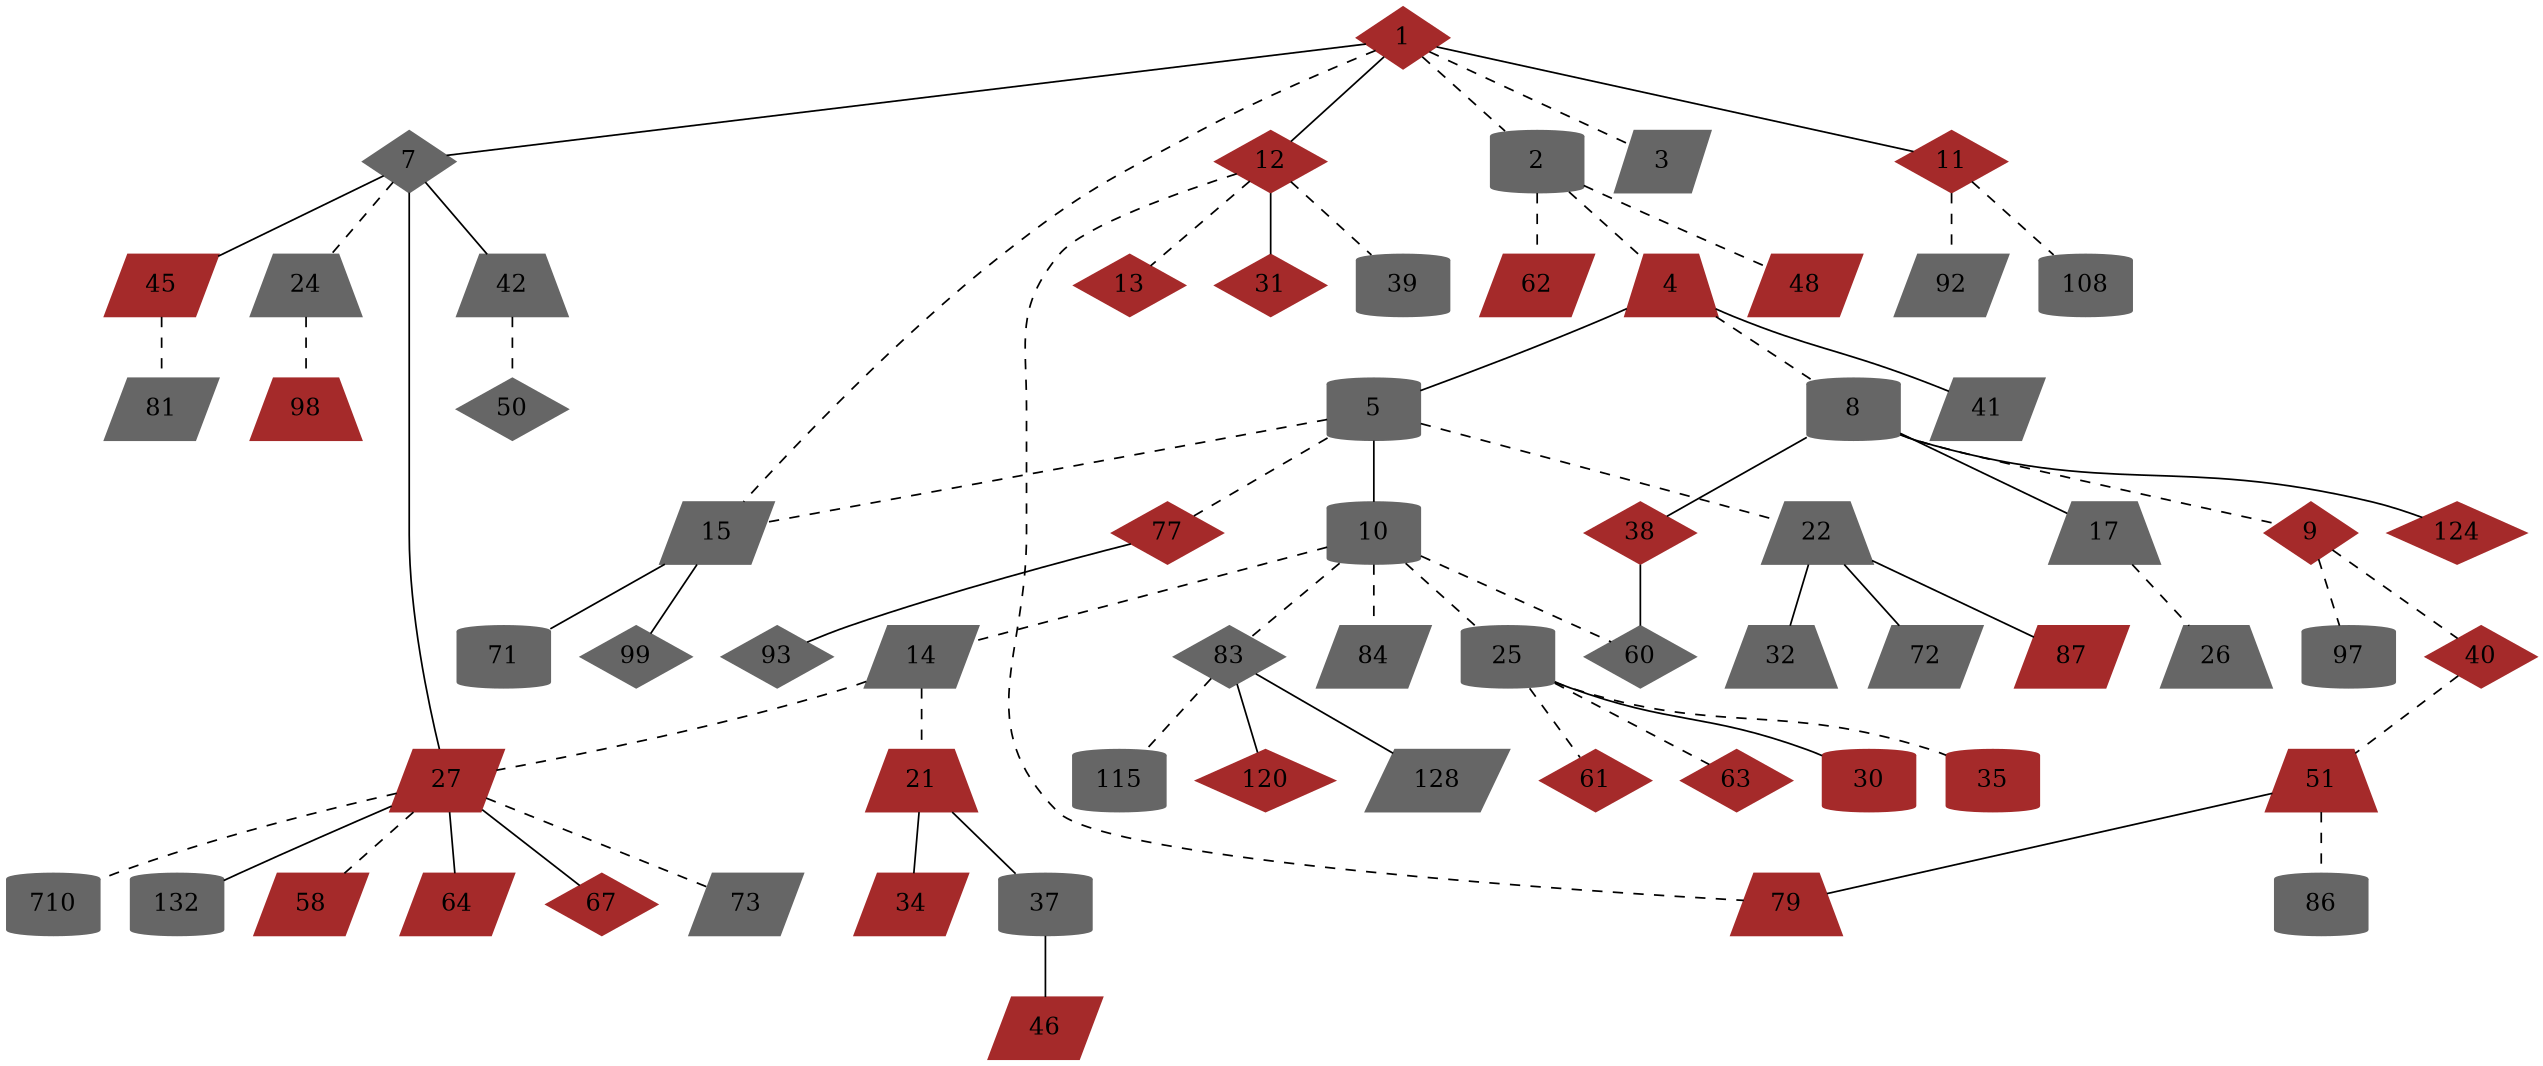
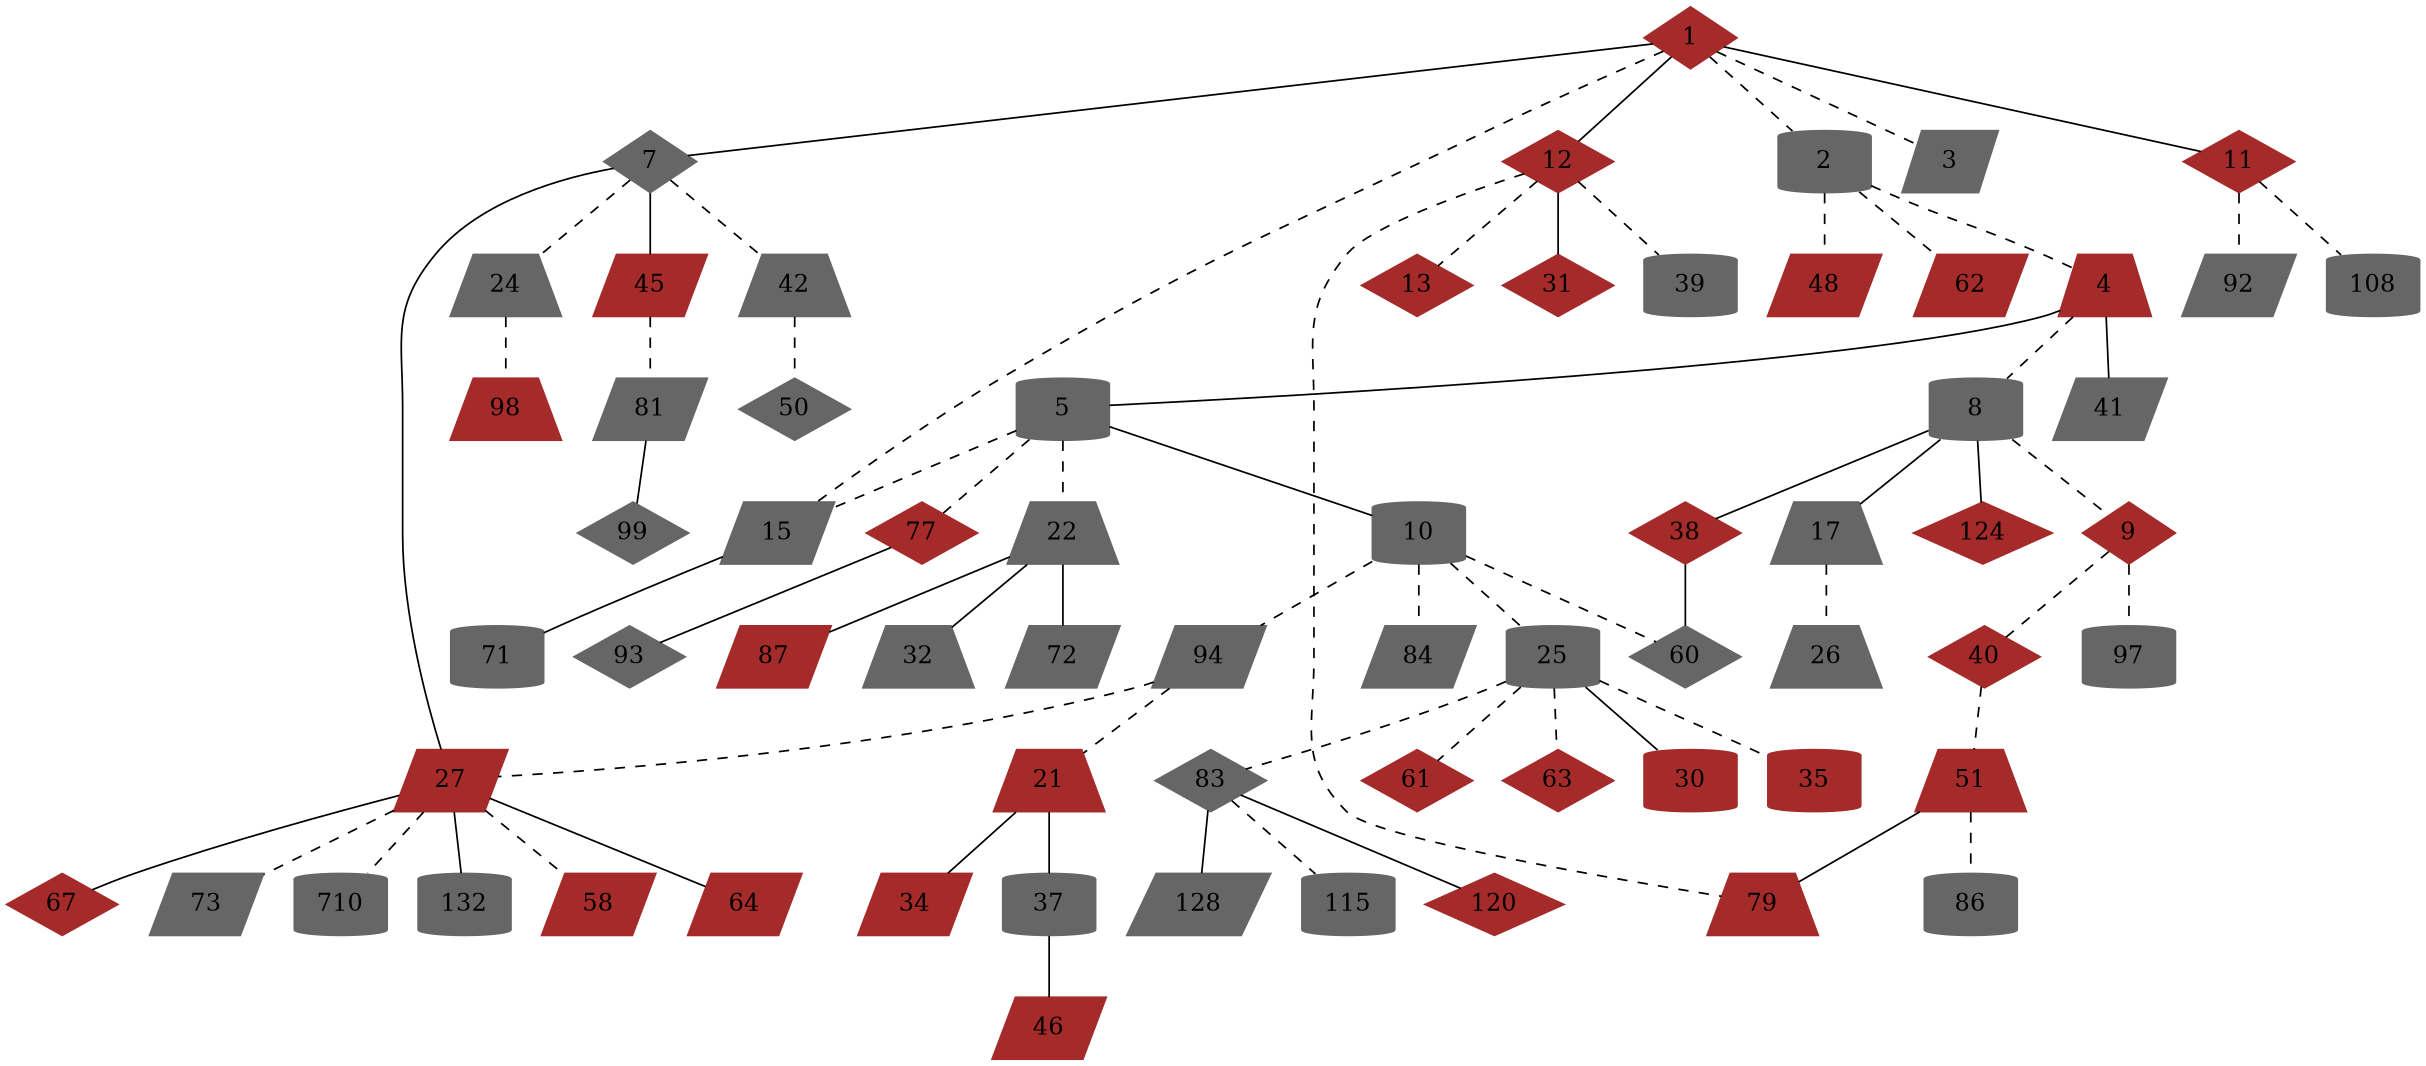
(456, 218) -> (716, 218)
(674, 599) -> (642, 472)
(1295, 600) -> (1377, 729)
(922, 657) -> (1209, 657)
